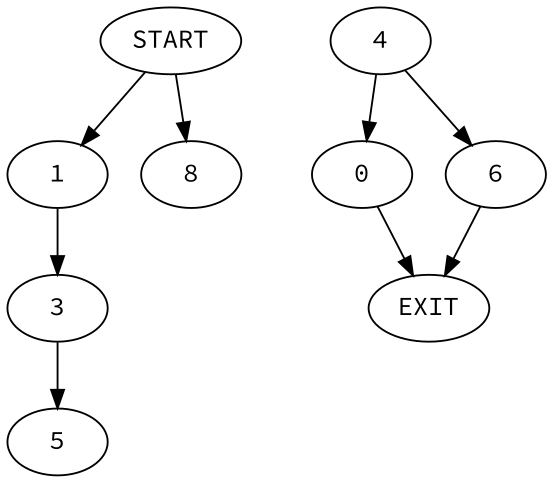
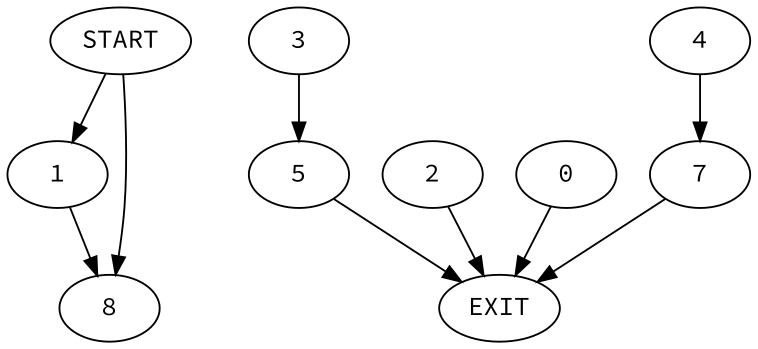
(373, 98) -> none
none -> (433, 175)
(496, 175) -> (700, 175)
(58, 232) -> (80, 233)
none -> (390, 235)
